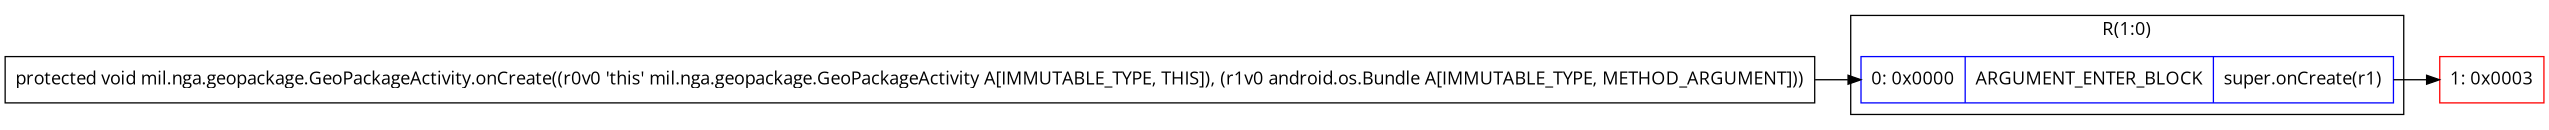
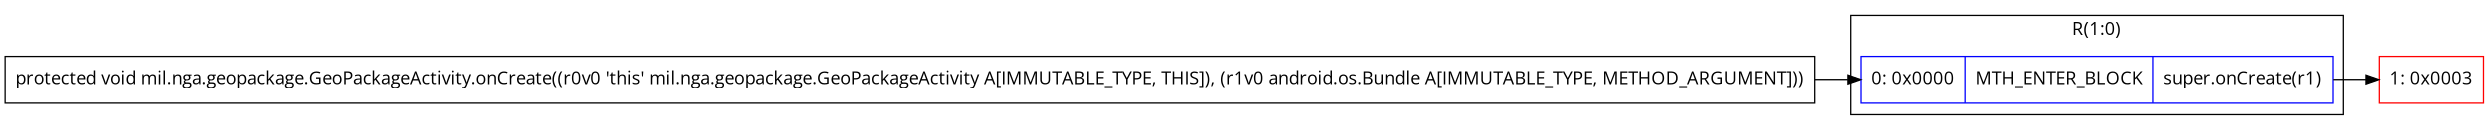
(2089, 79) -> (2059, 79)
